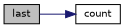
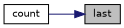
(53, 14) -> (62, 14)
